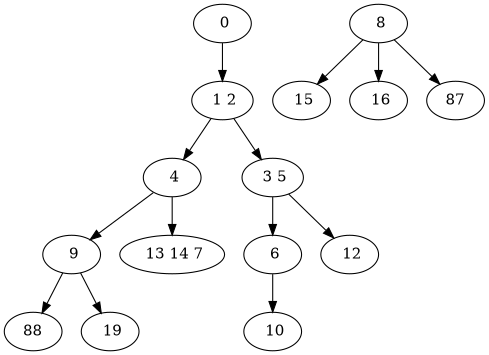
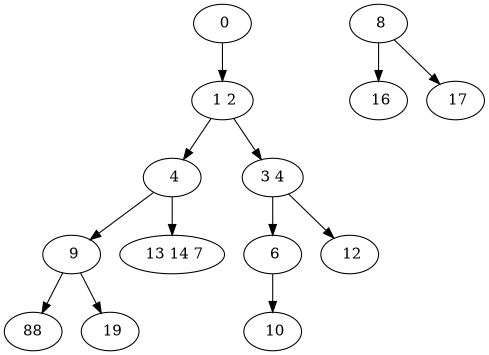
(302, 101) -> none
(456, 101) -> (456, 101)
(273, 178) -> (273, 178)
